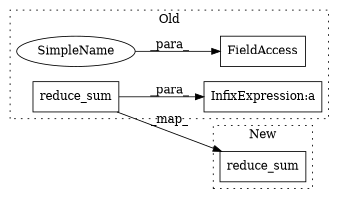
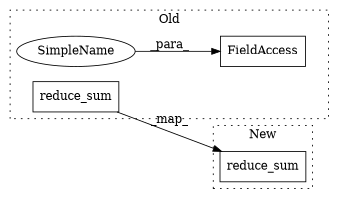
(263, 97) -> none
